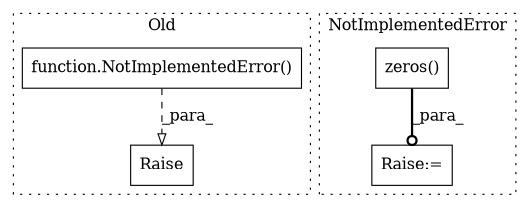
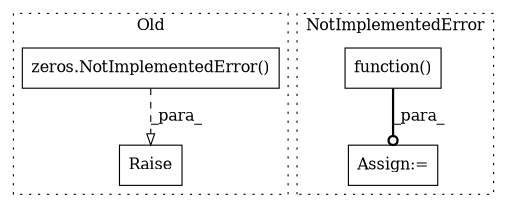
(162, 68) -> (151, 68)
(412, 68) -> (393, 68)
(412, 165) -> (393, 165)
